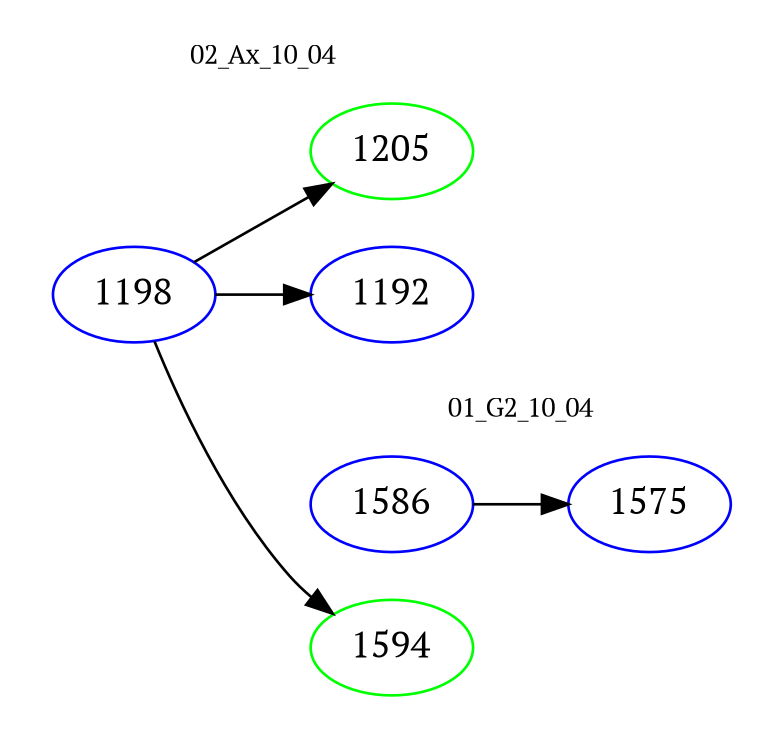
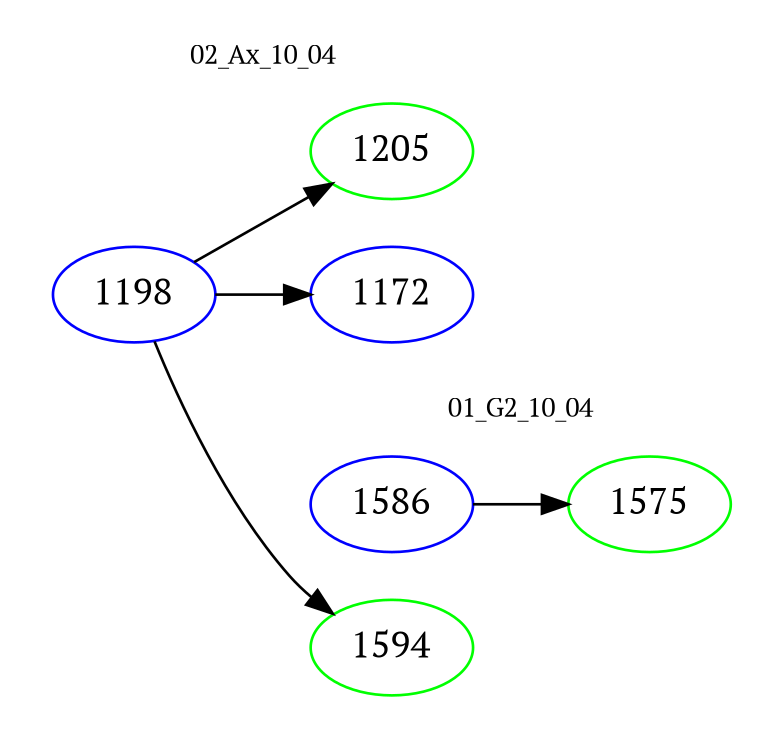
(392, 295) -> (392, 295)
(650, 504) -> (650, 504)
